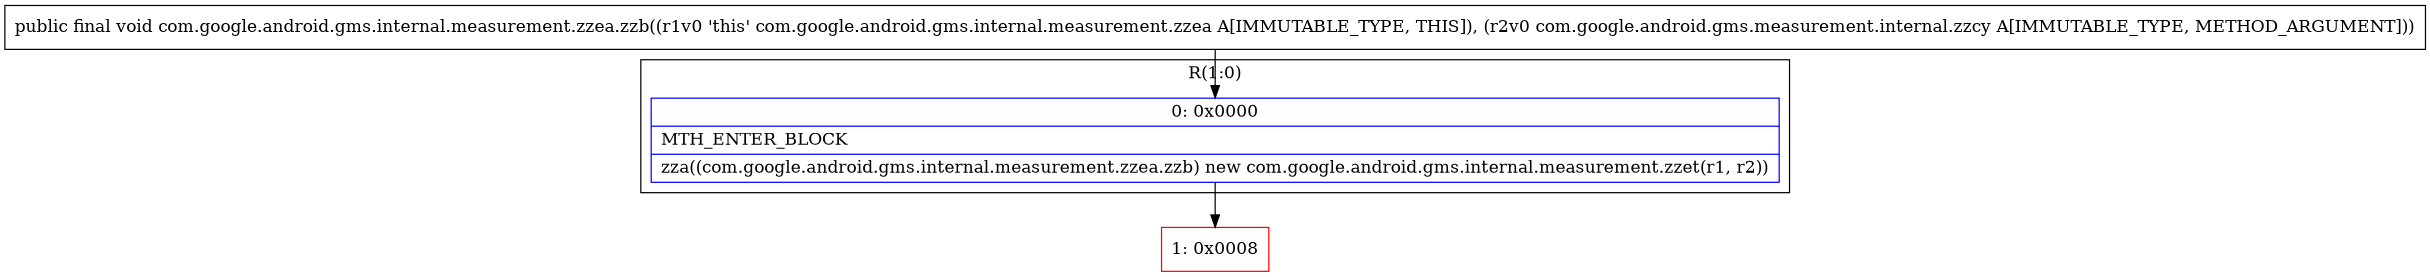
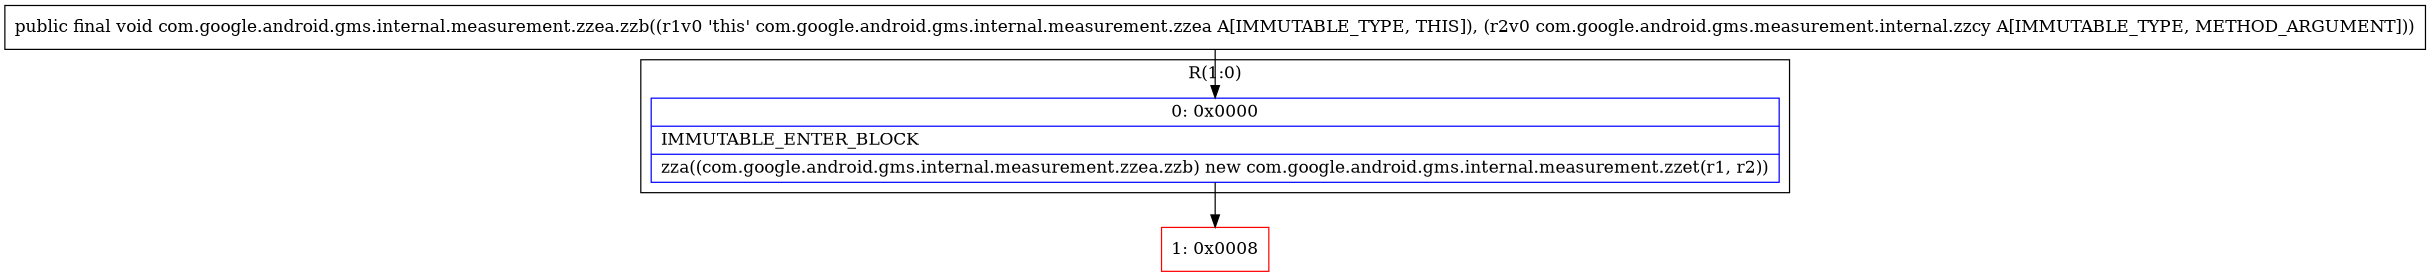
(755, 140) -> (790, 140)
